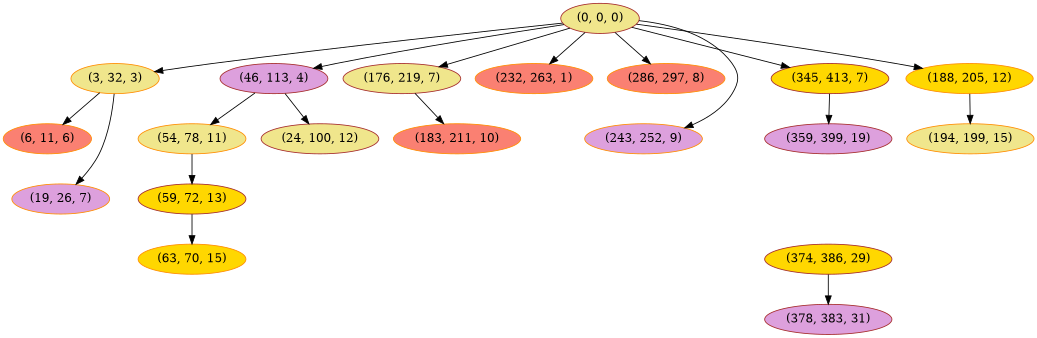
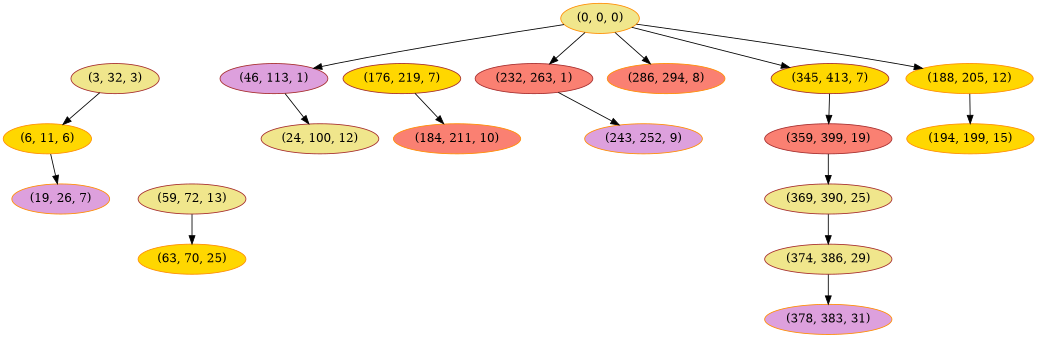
(600, 18) -> (600, 18)
(363, 45) -> none
(508, 46) -> none
(728, 59) -> (585, 107)
(115, 79) -> (115, 79)
(274, 79) -> (274, 79)
(402, 79) -> (402, 79)
(534, 79) -> (534, 79)
(666, 79) -> (666, 79)
(47, 139) -> (47, 139)
(105, 139) -> (53, 165)
(192, 139) -> none
(457, 139) -> (457, 139)
(828, 139) -> (828, 139)
(970, 139) -> (970, 139)
(192, 199) -> (192, 199)
none -> (828, 199)
(192, 259) -> (192, 259)
(828, 259) -> (828, 259)
(828, 319) -> (828, 319)
